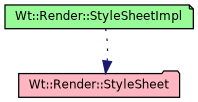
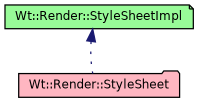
(107, 45) -> (91, 58)
